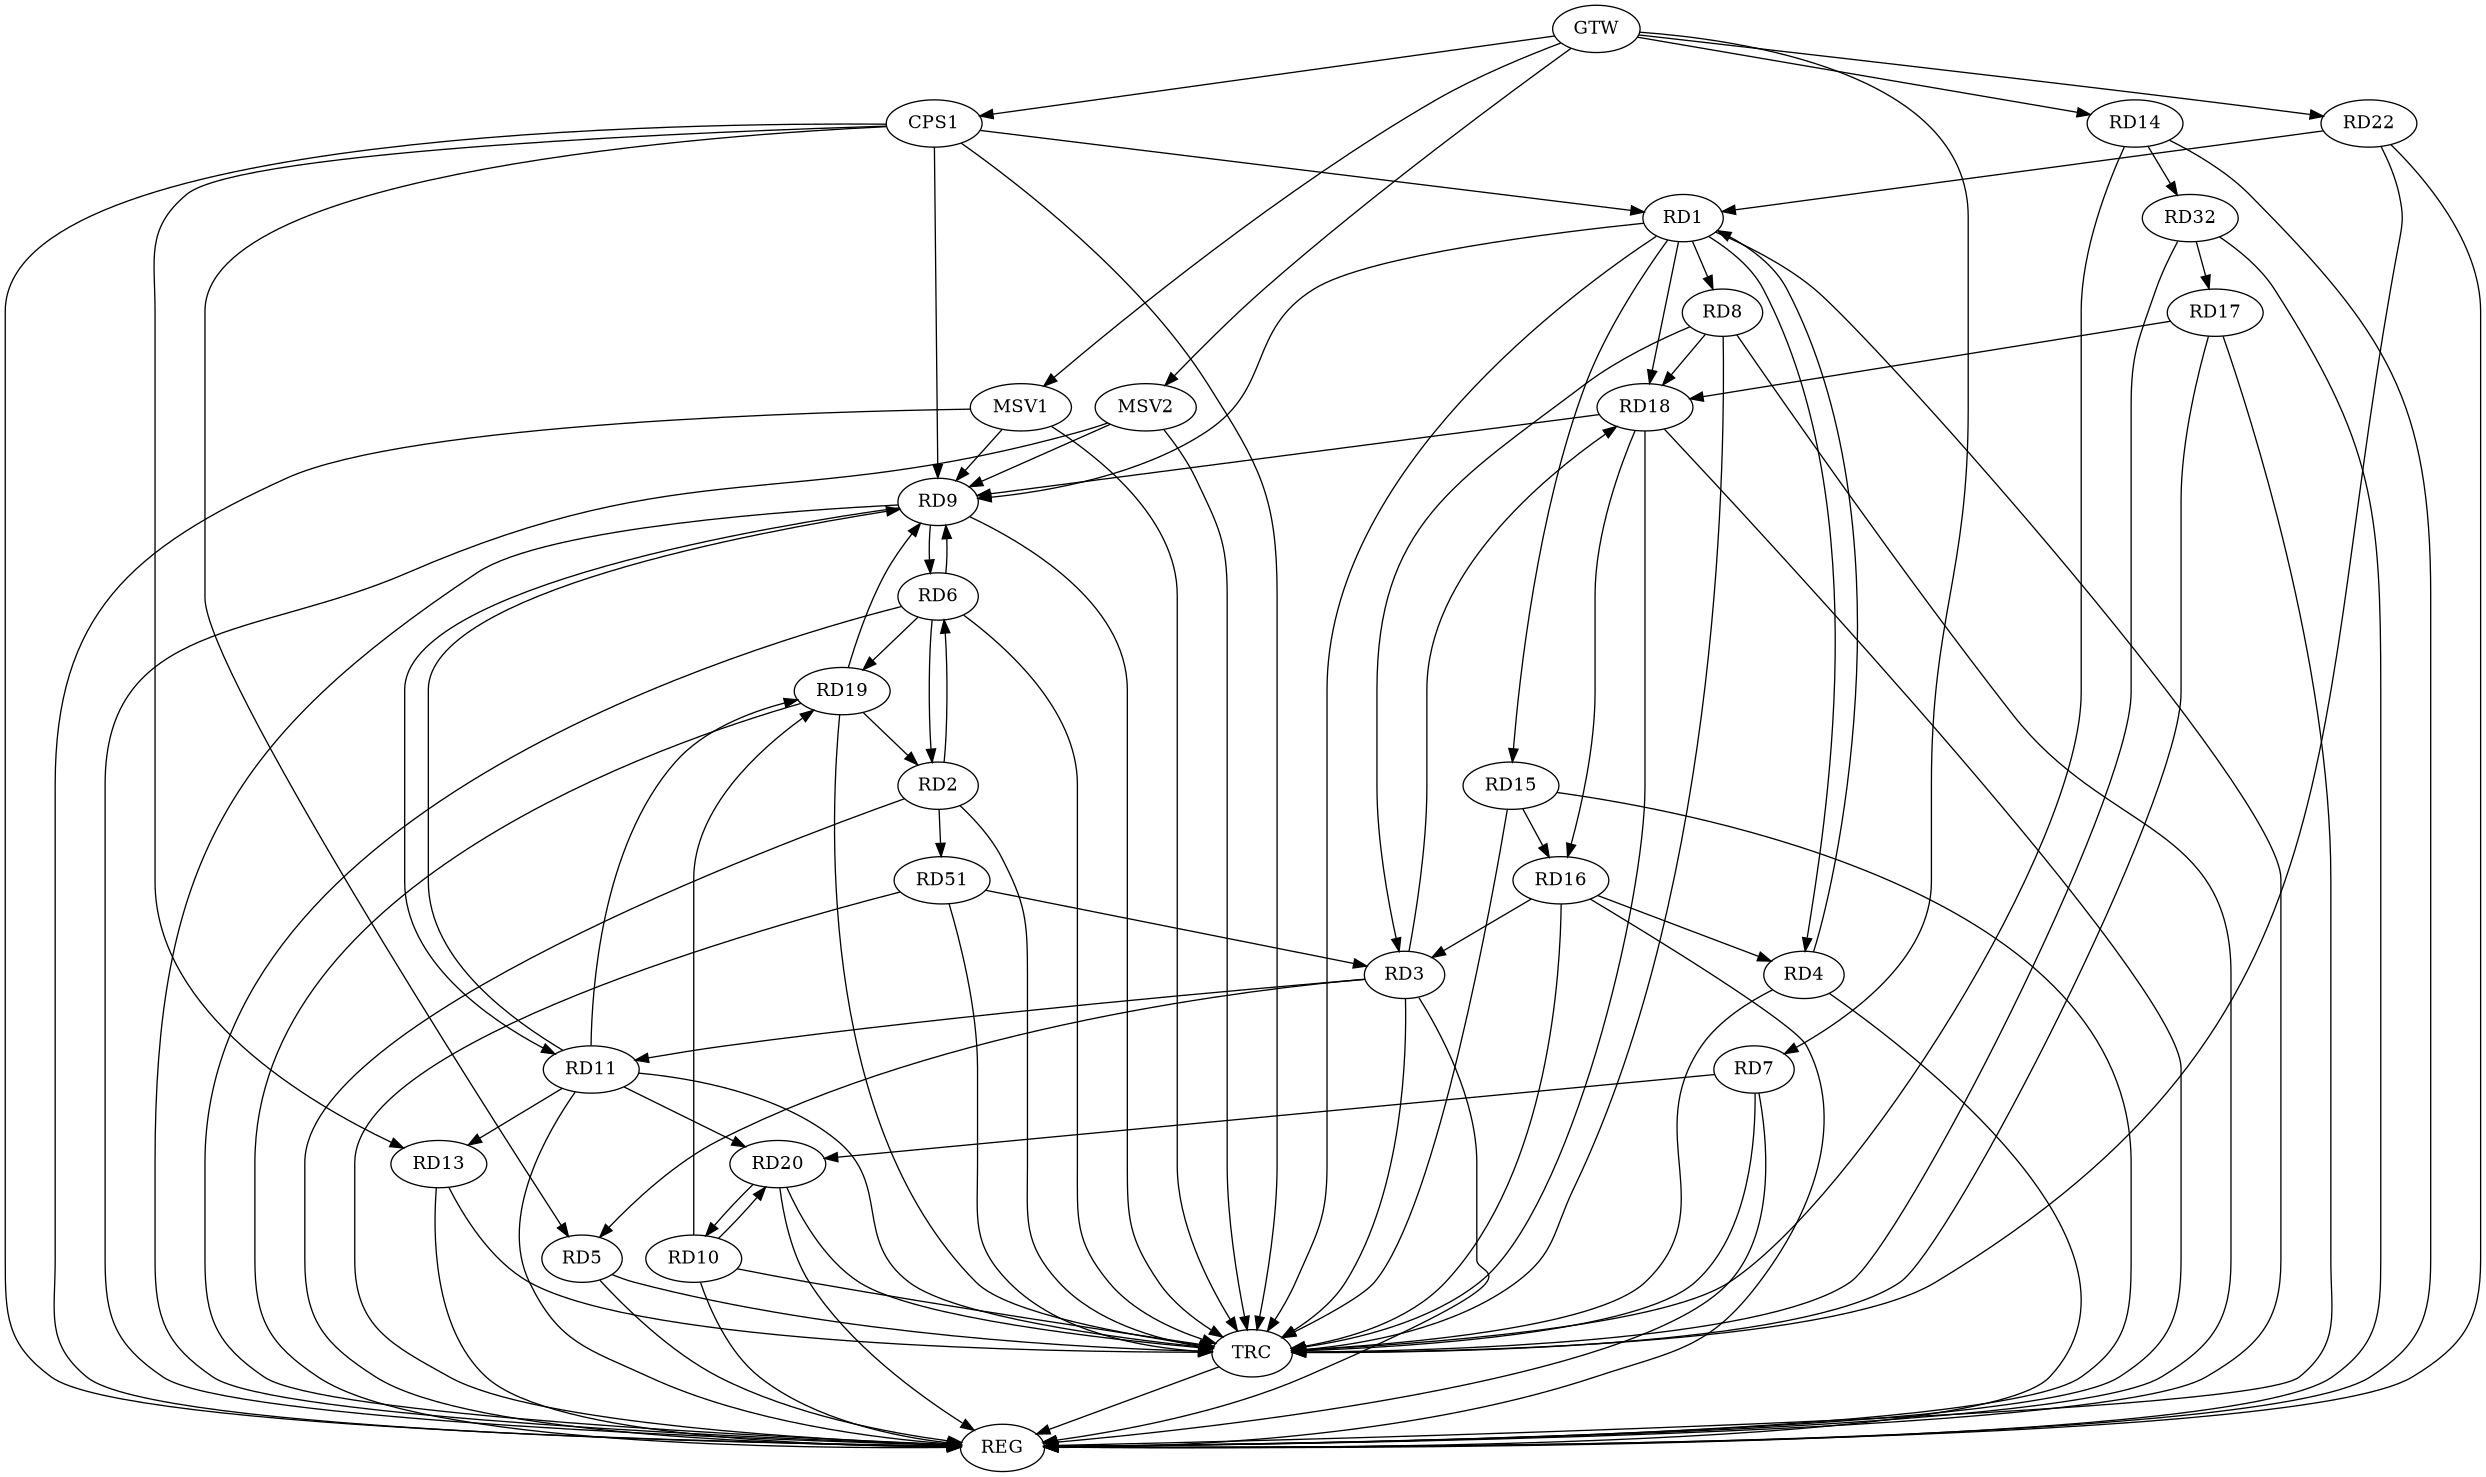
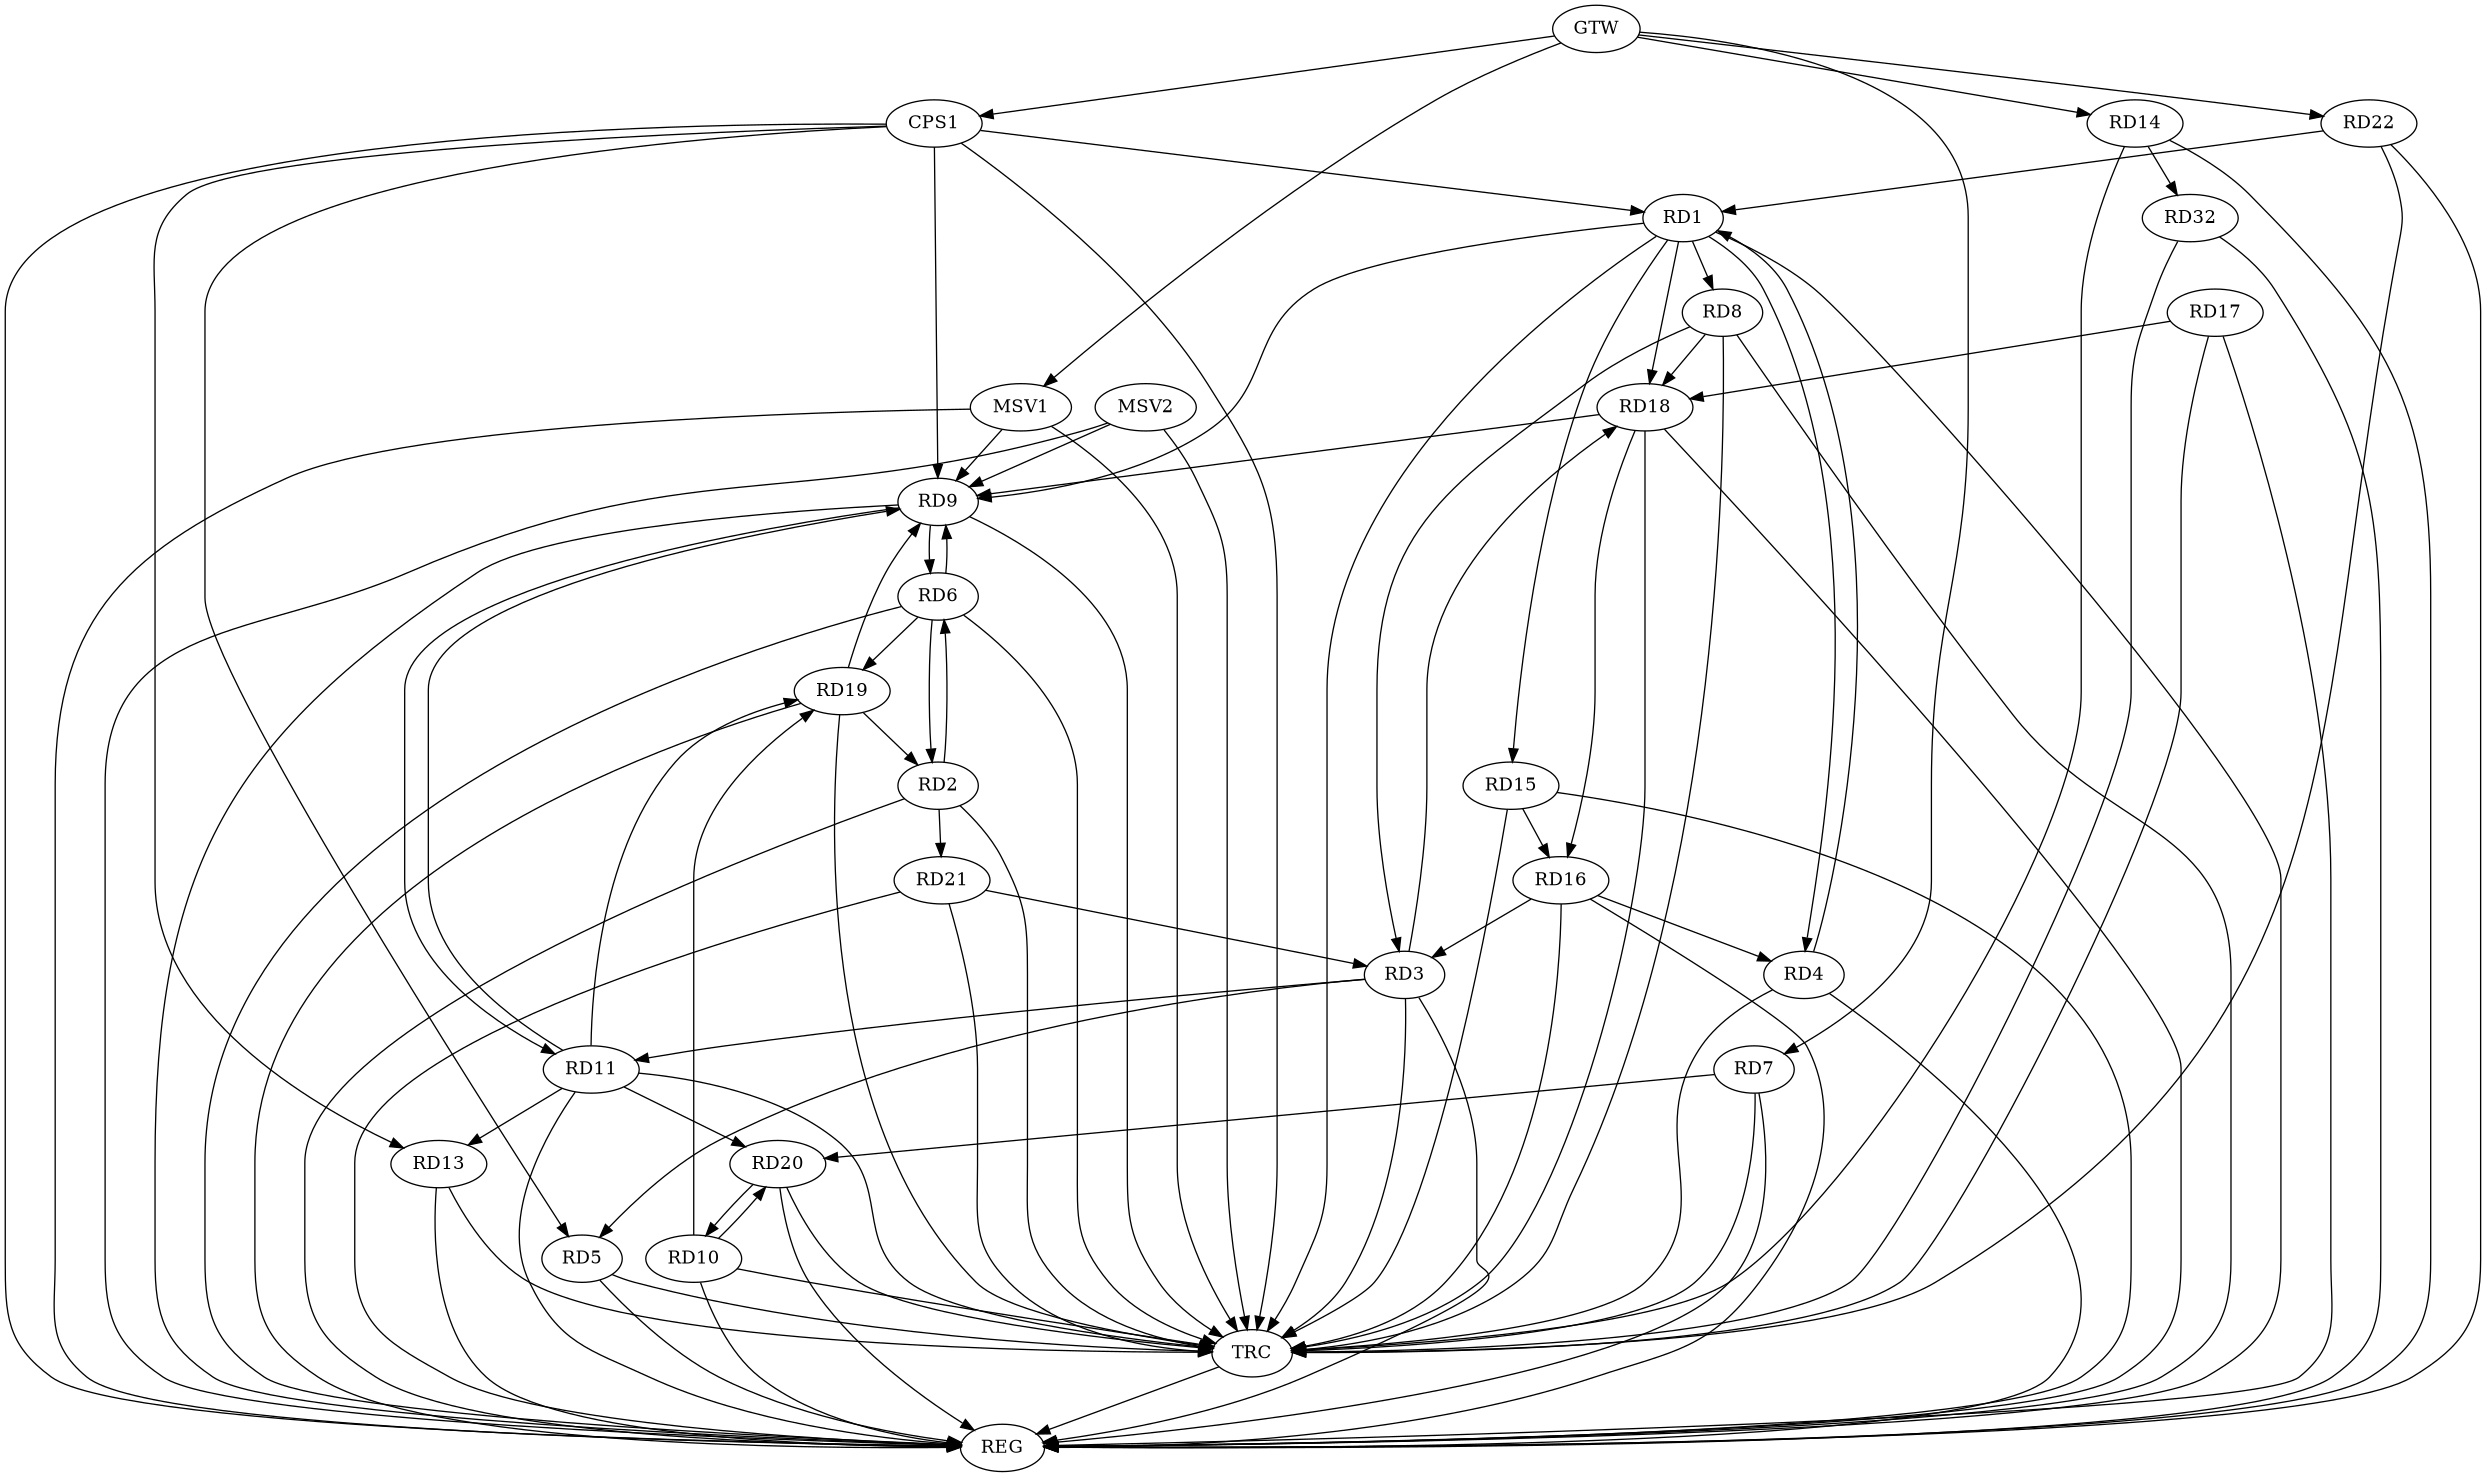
(1366, 204) -> none
(2201, 259) -> none
(942, 880) -> (942, 880)
